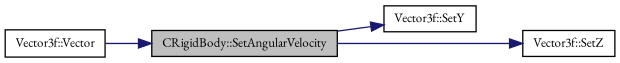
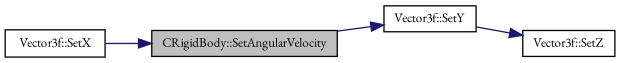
(55, 43) -> (55, 43)
(423, 43) -> (493, 30)
